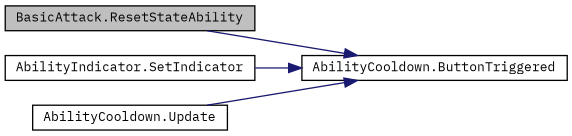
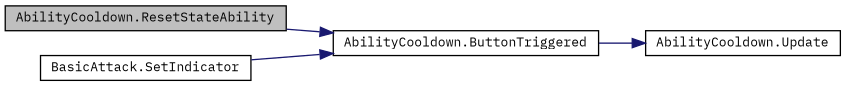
(130, 18) -> (146, 18)
(130, 68) -> (146, 68)
(276, 94) -> (616, 43)
